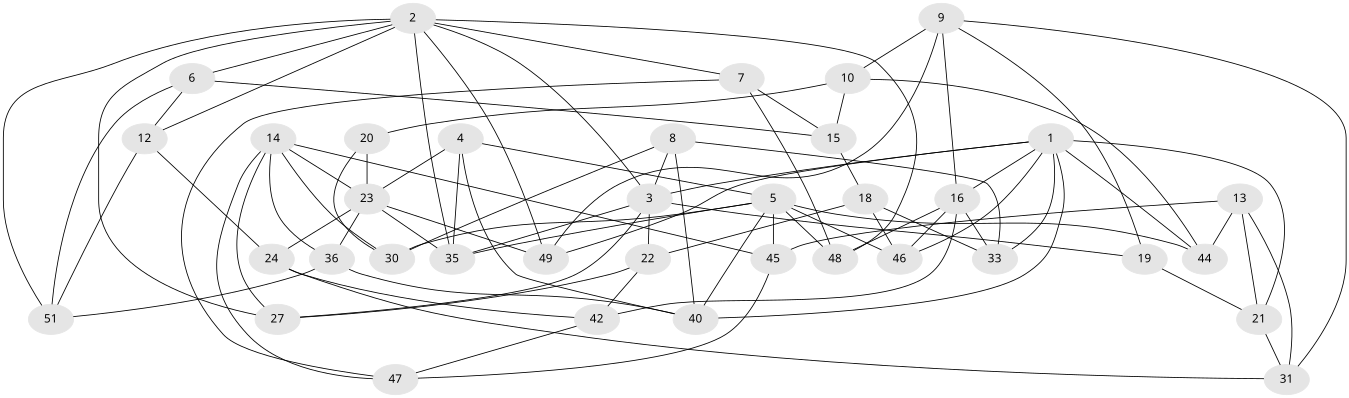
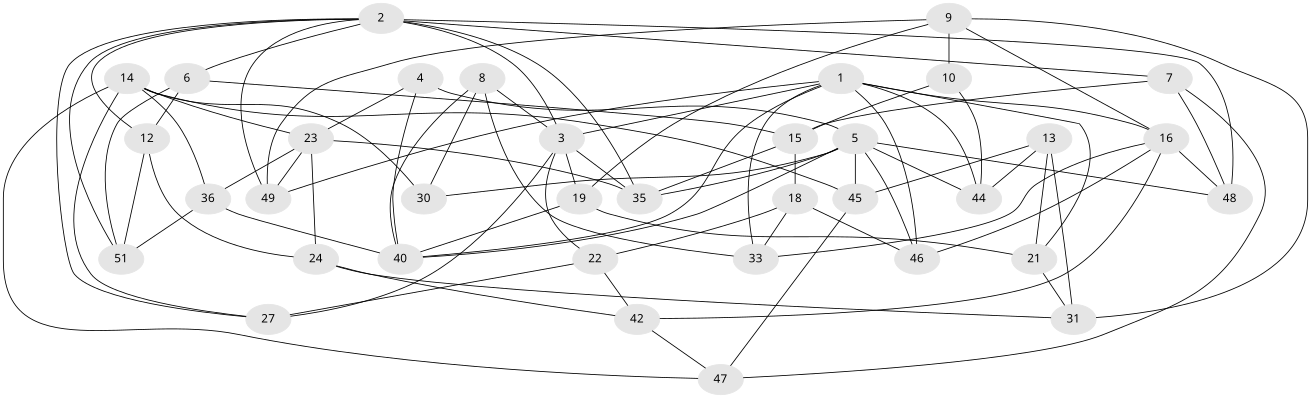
(367, 139) -> none
(457, 199) -> (720, 168)
none -> (500, 226)
